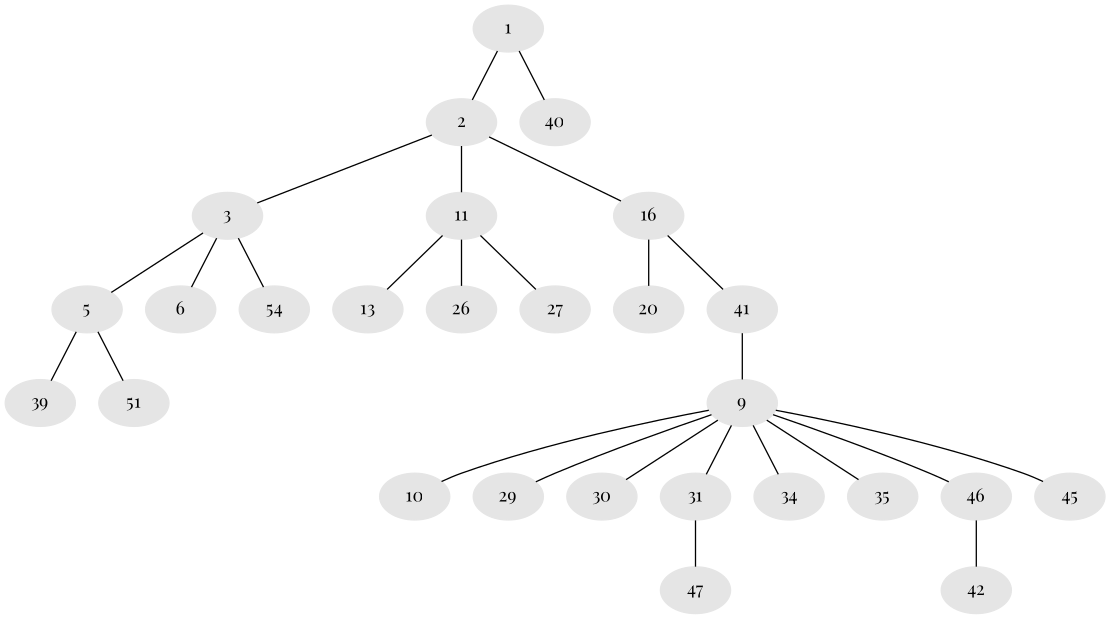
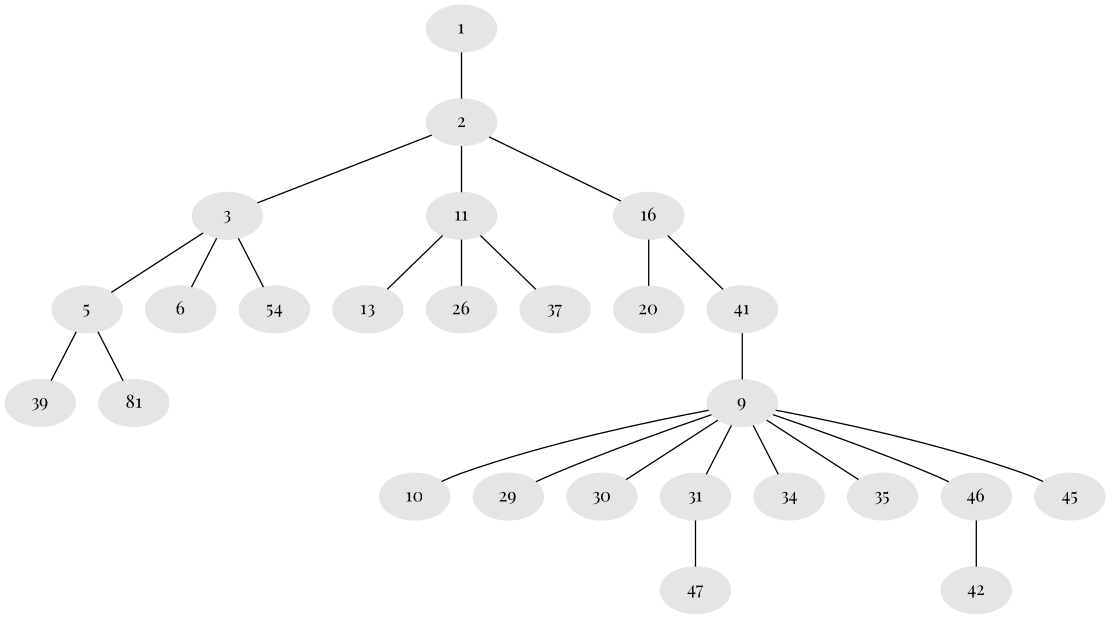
(555, 122) -> none
(555, 309) -> (555, 309)
(134, 403) -> (134, 403)
